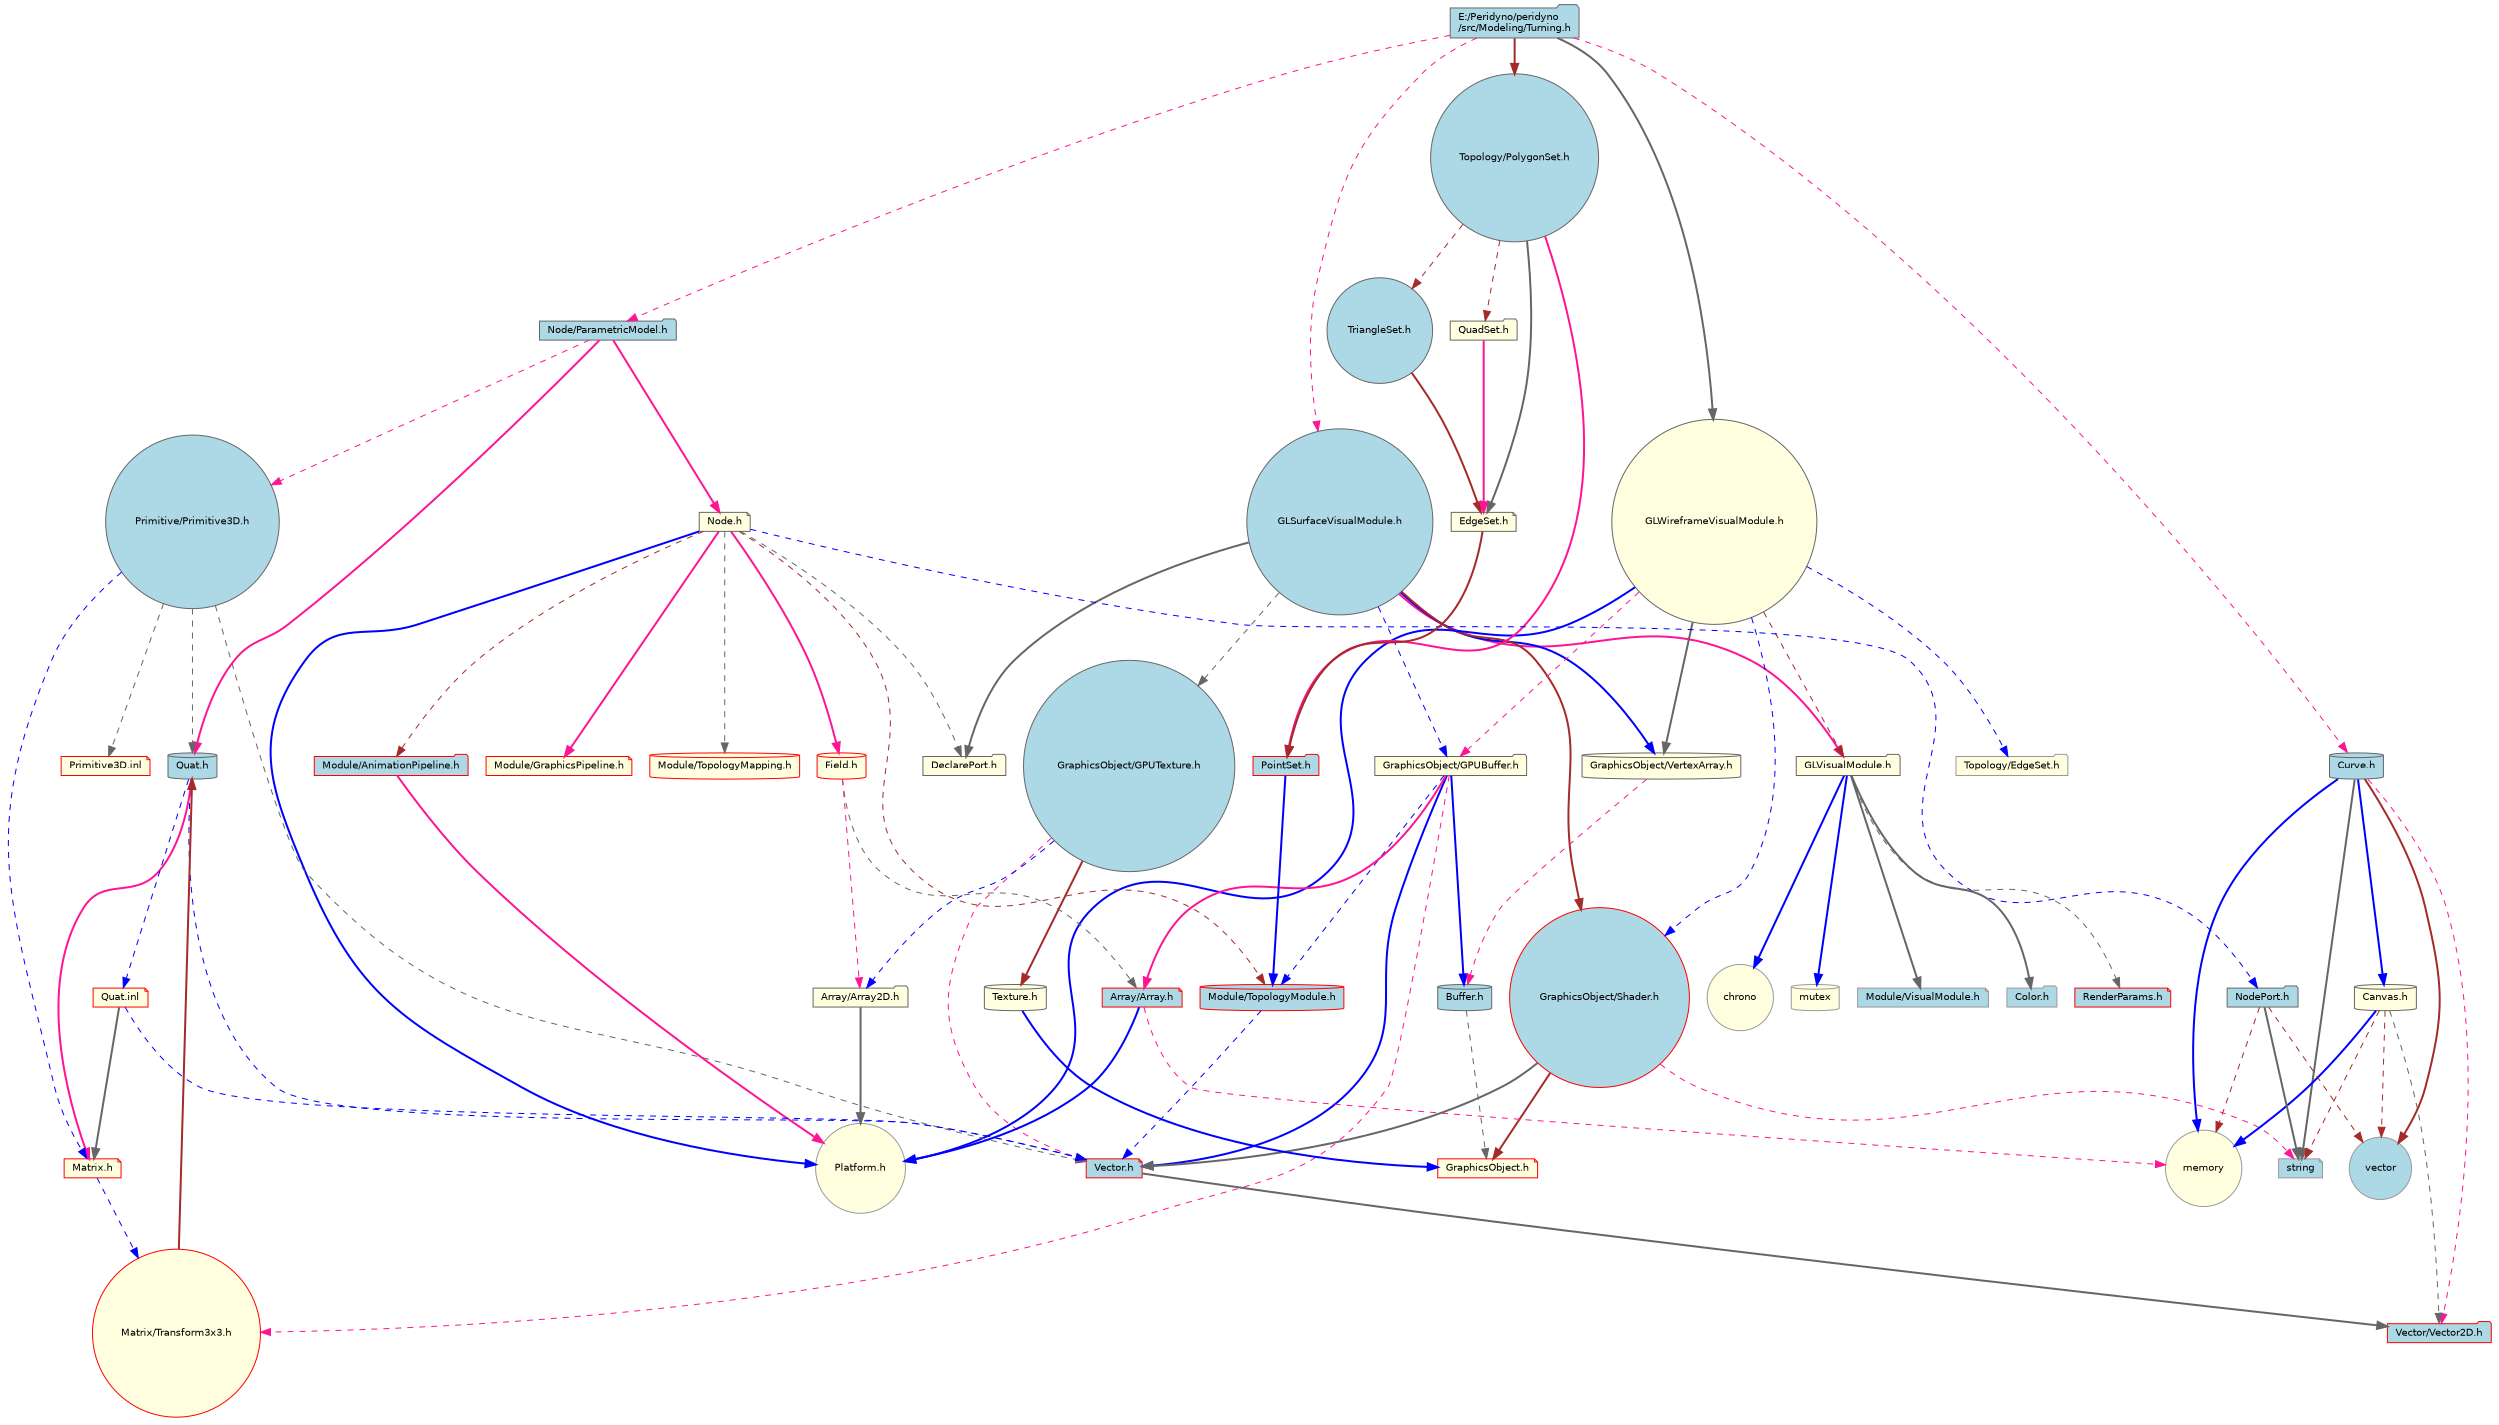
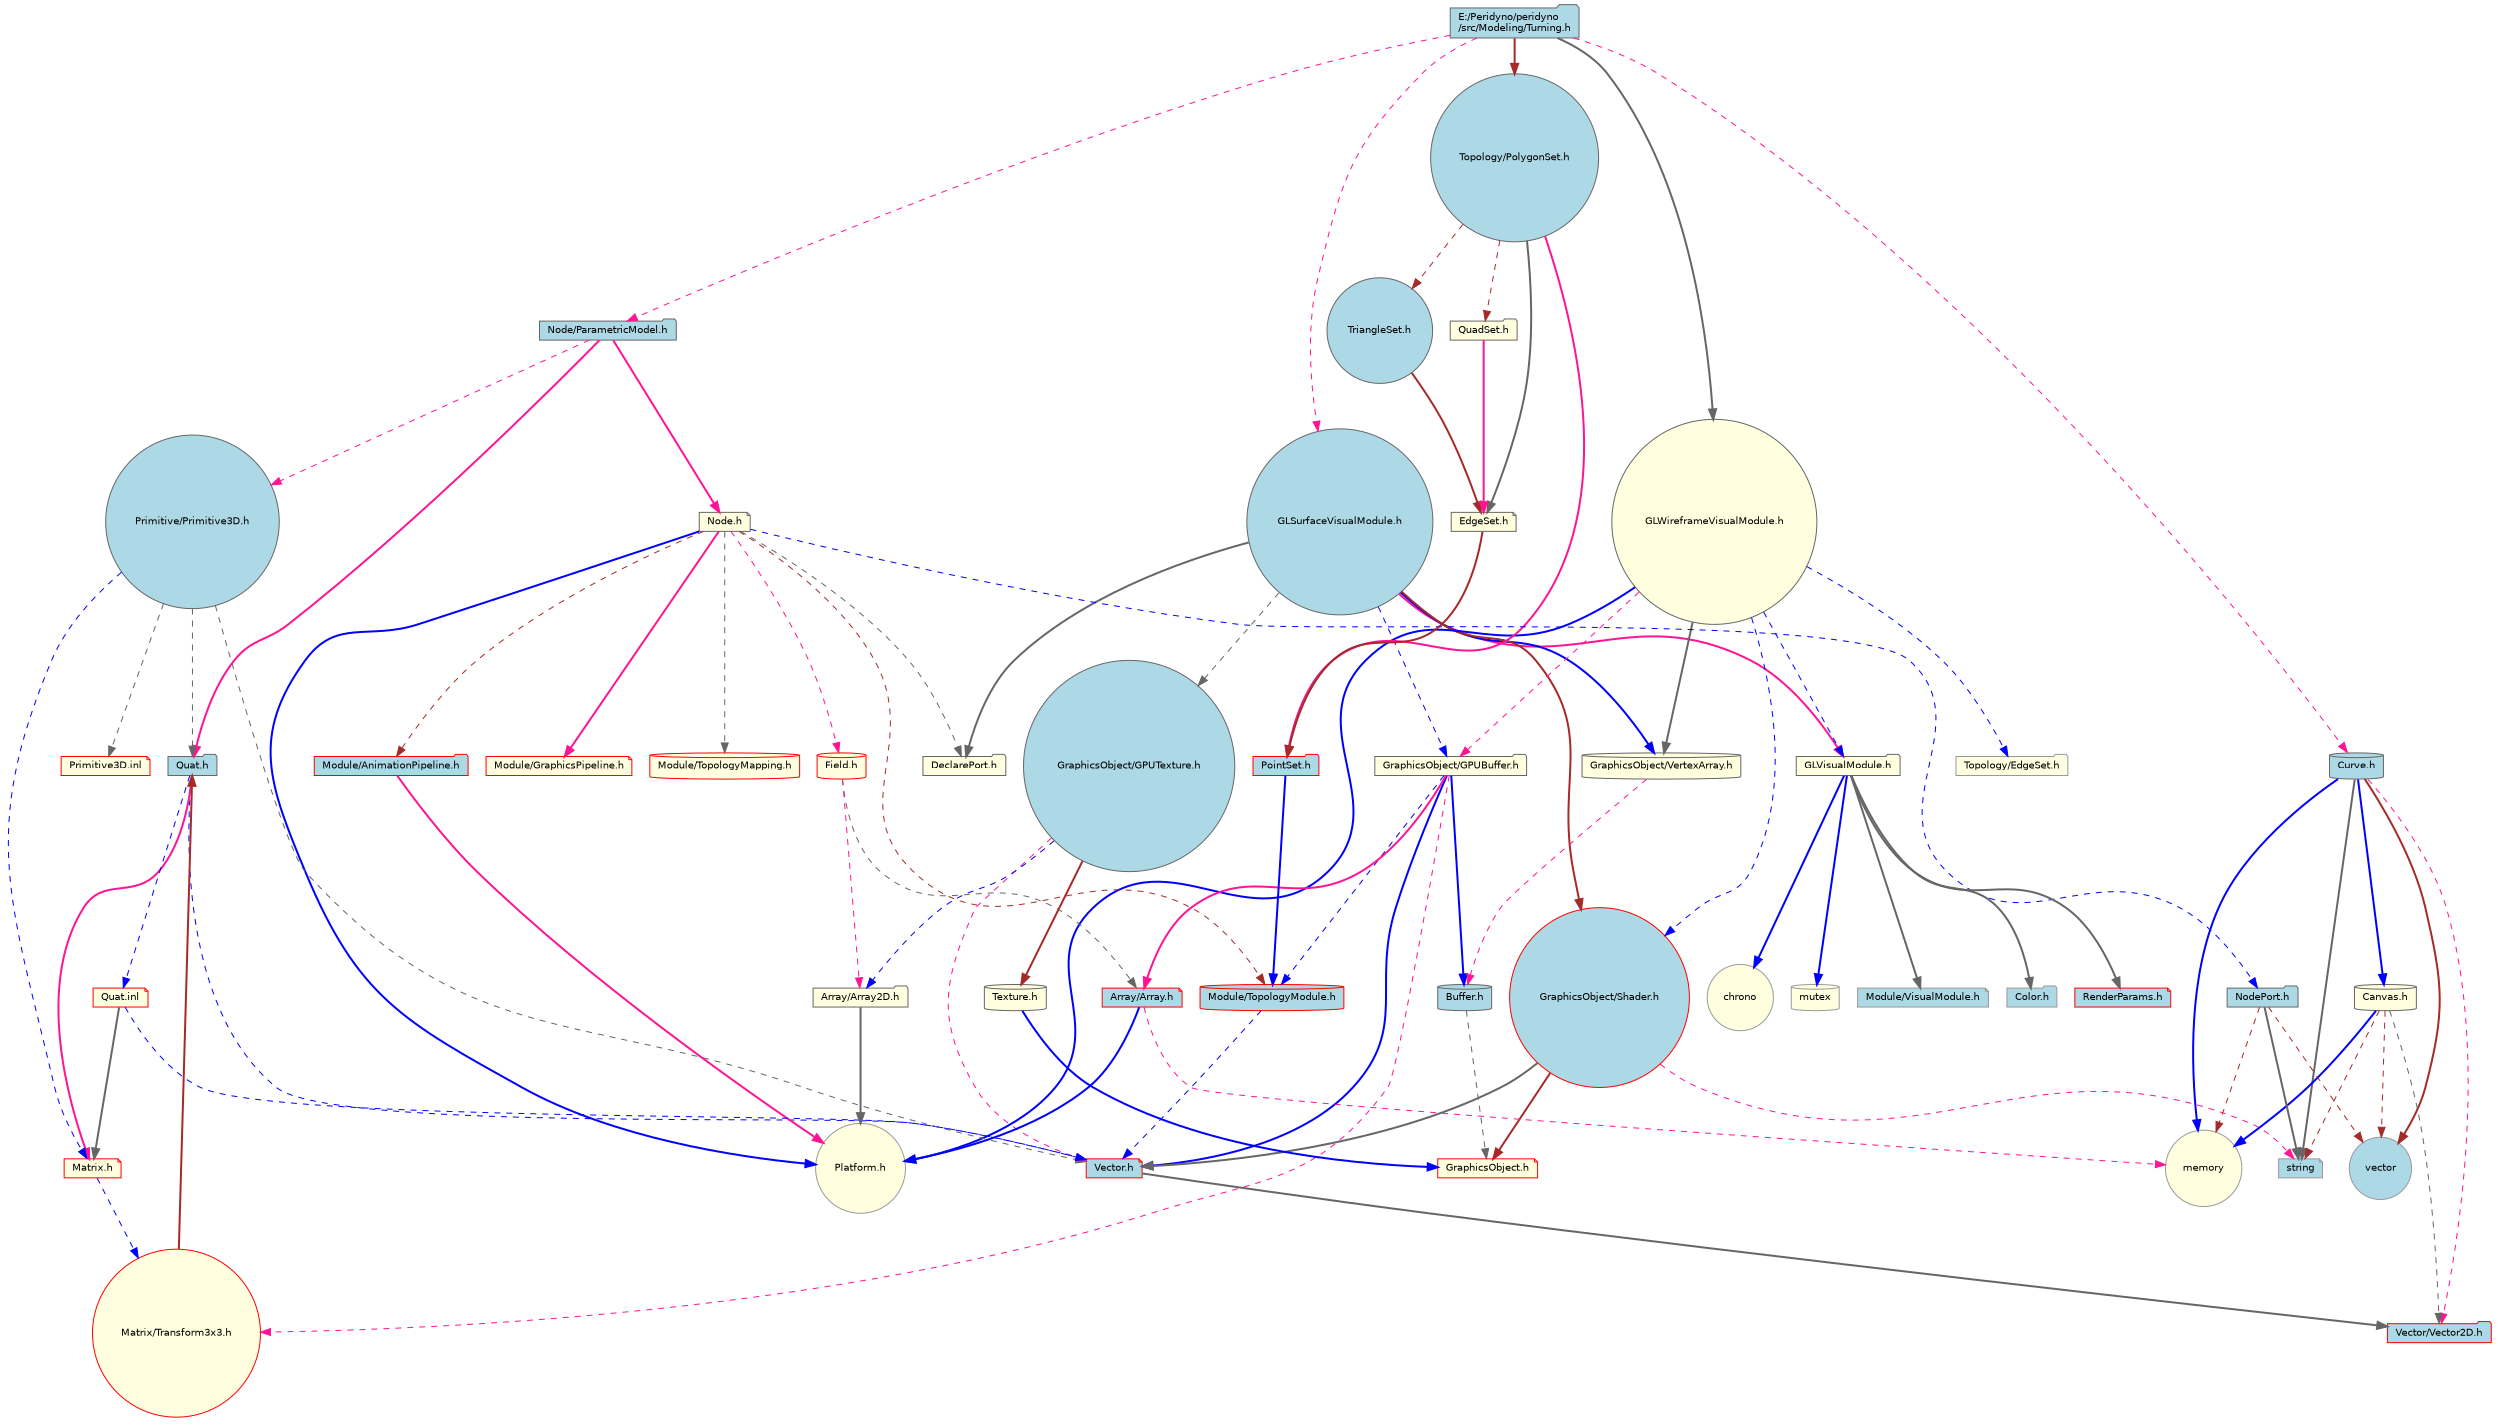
(794, 632) -> (794, 632)
(1801, 680) -> (1801, 680)
(192, 766) -> (192, 766)
(1994, 890) -> (1994, 890)
